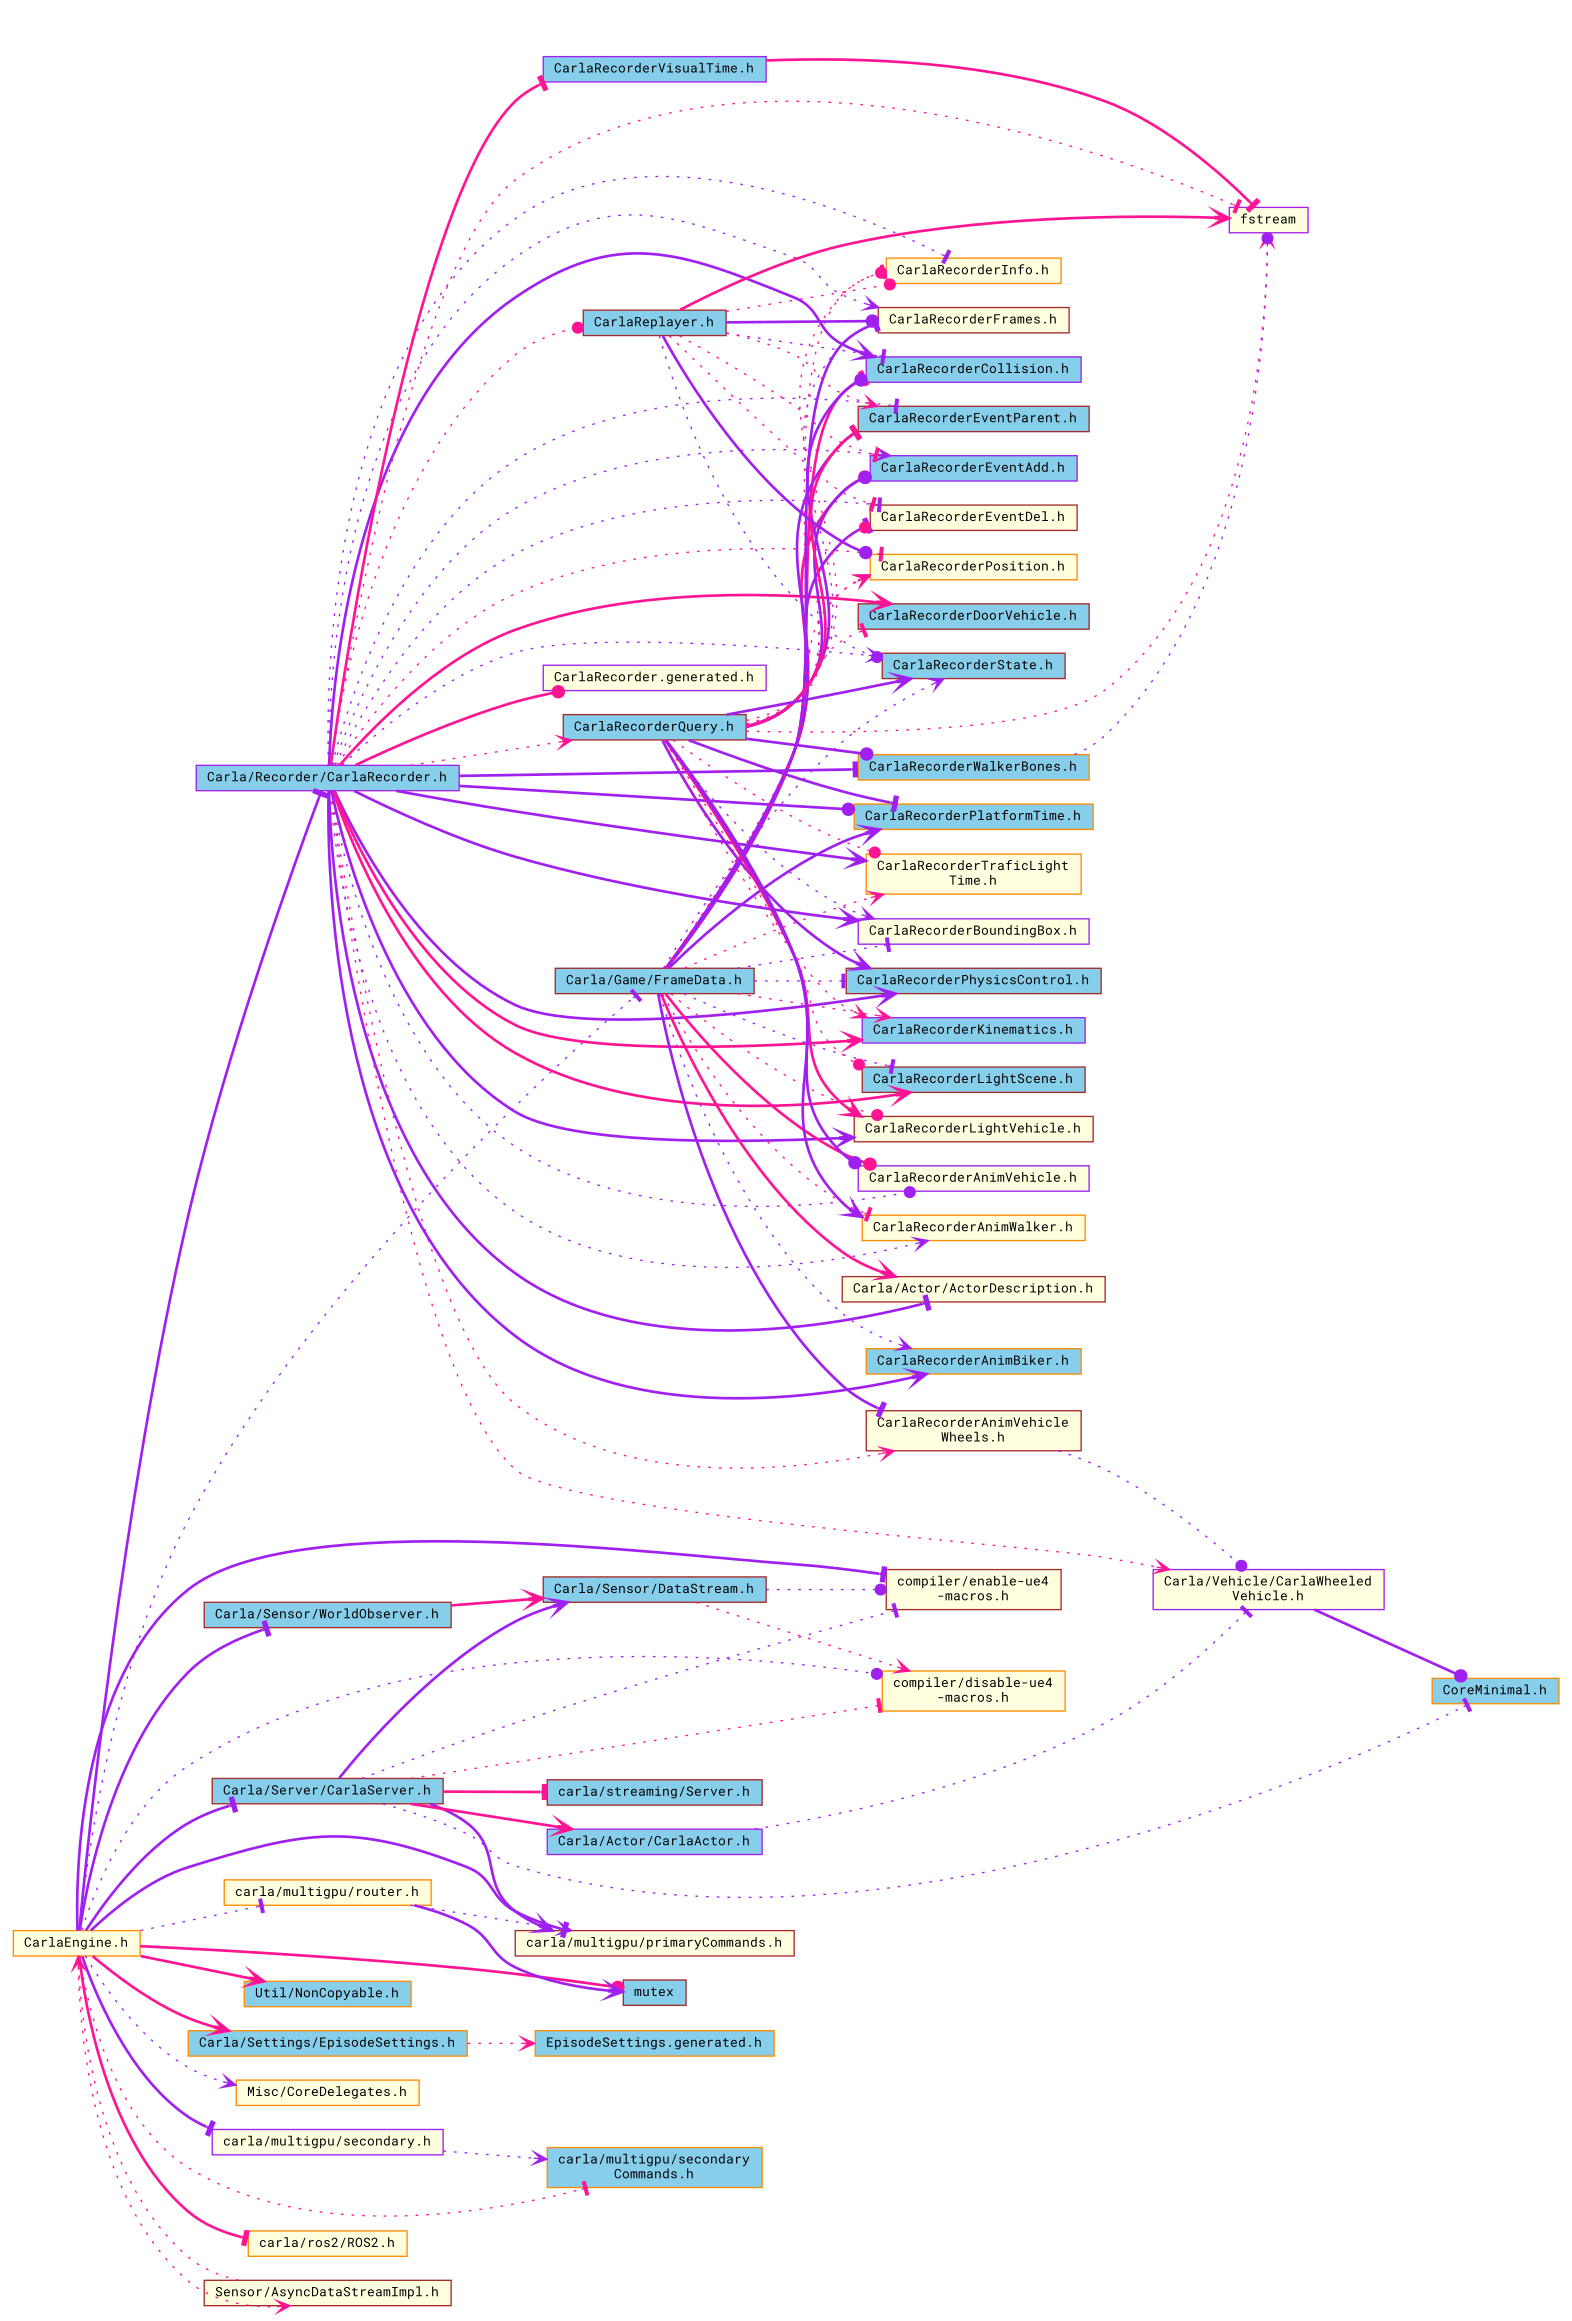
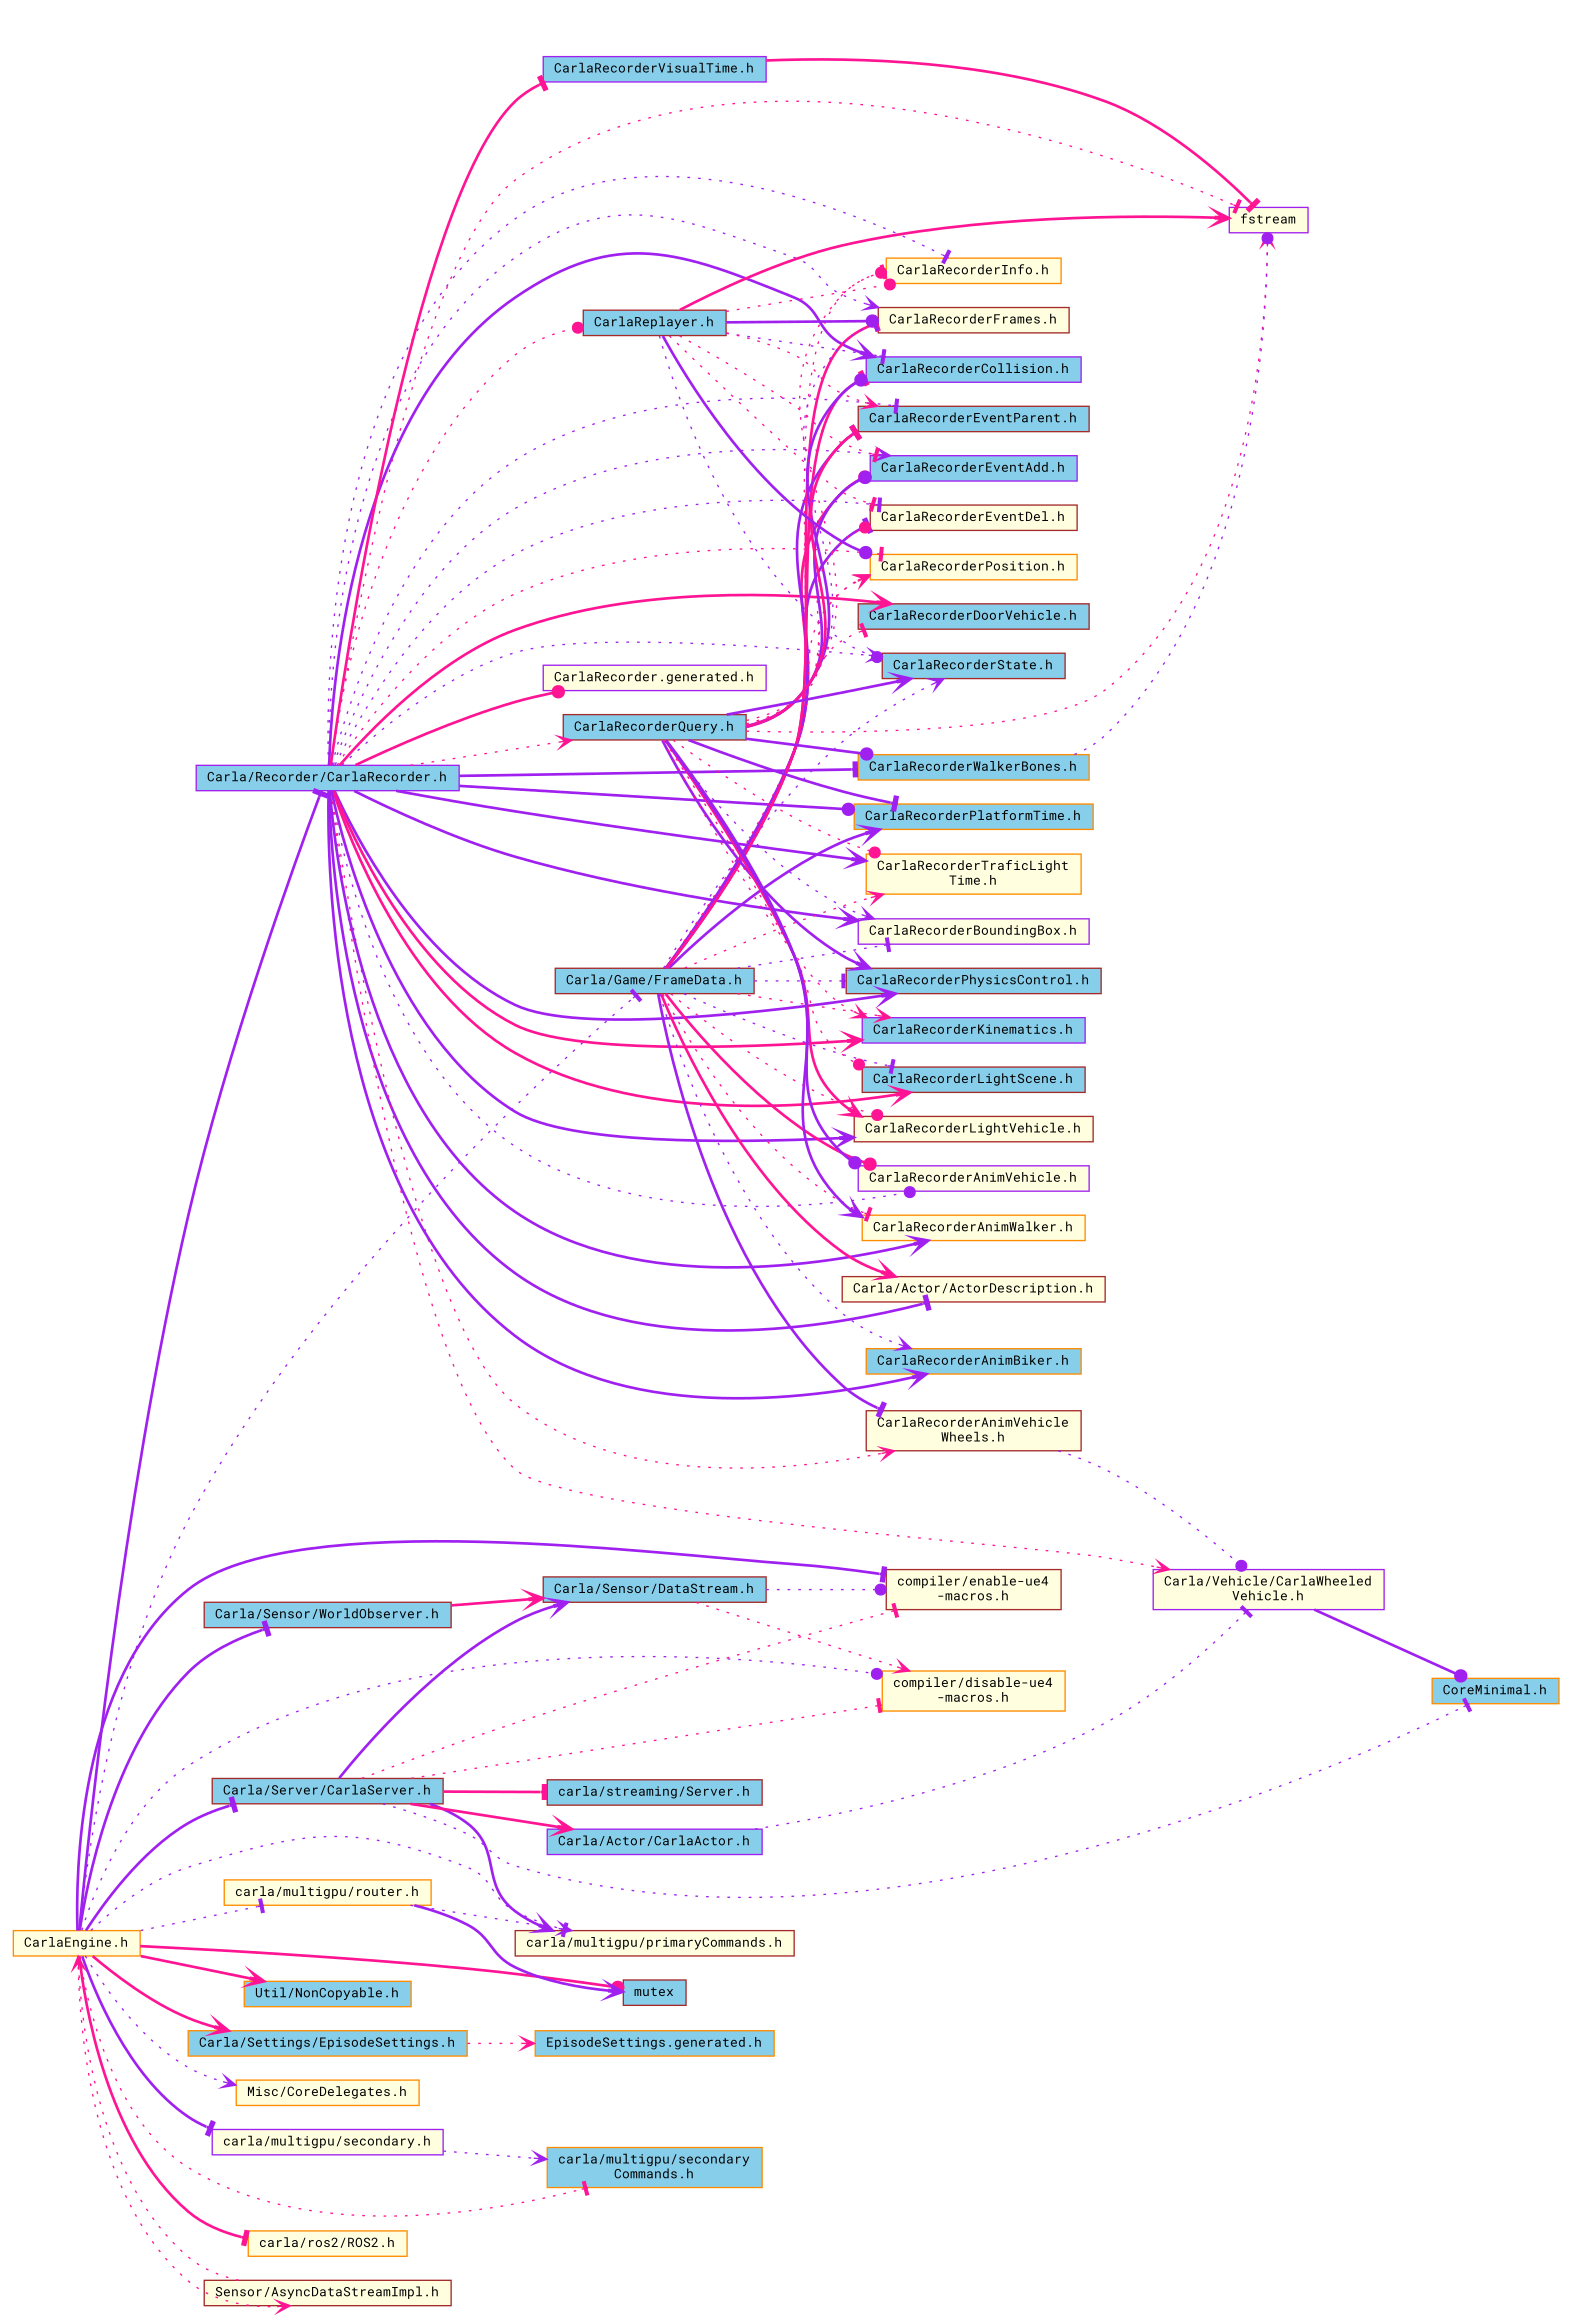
(805, 654) -> (805, 654)
(492, 1192) -> (492, 1192)
(624, 1689) -> (624, 1689)
(327, 1837) -> (327, 1837)
